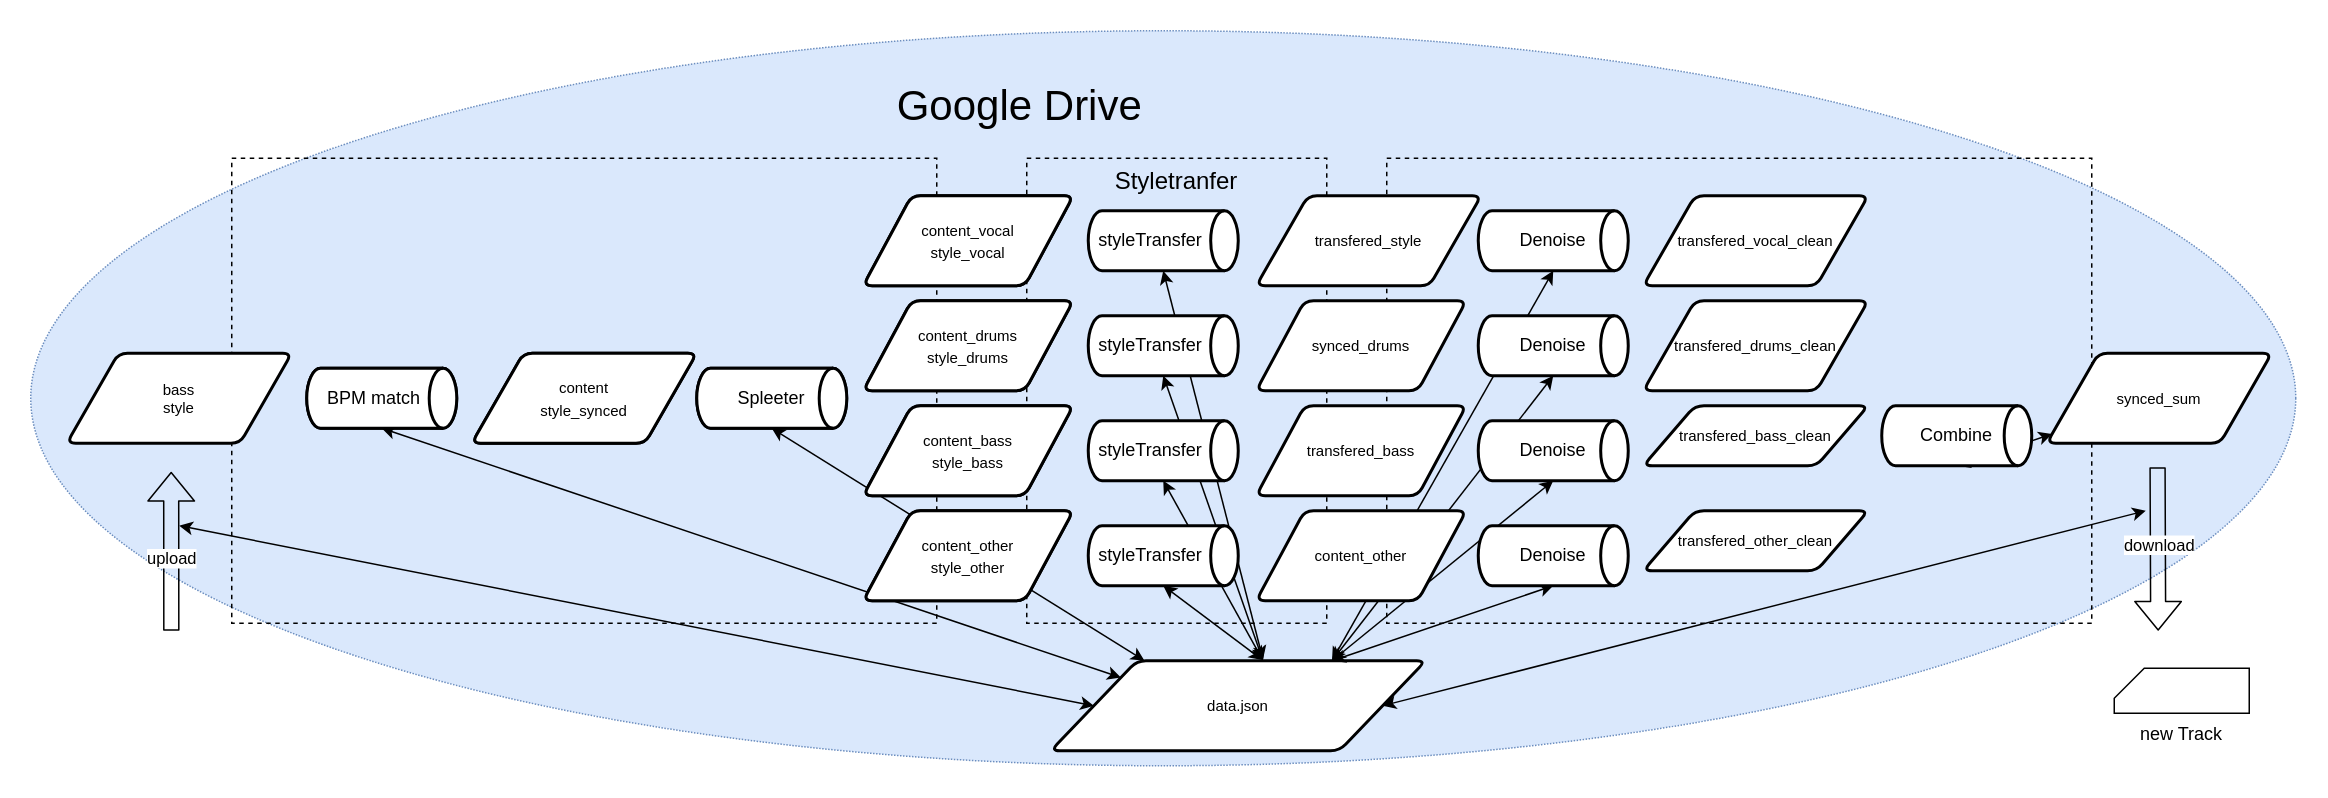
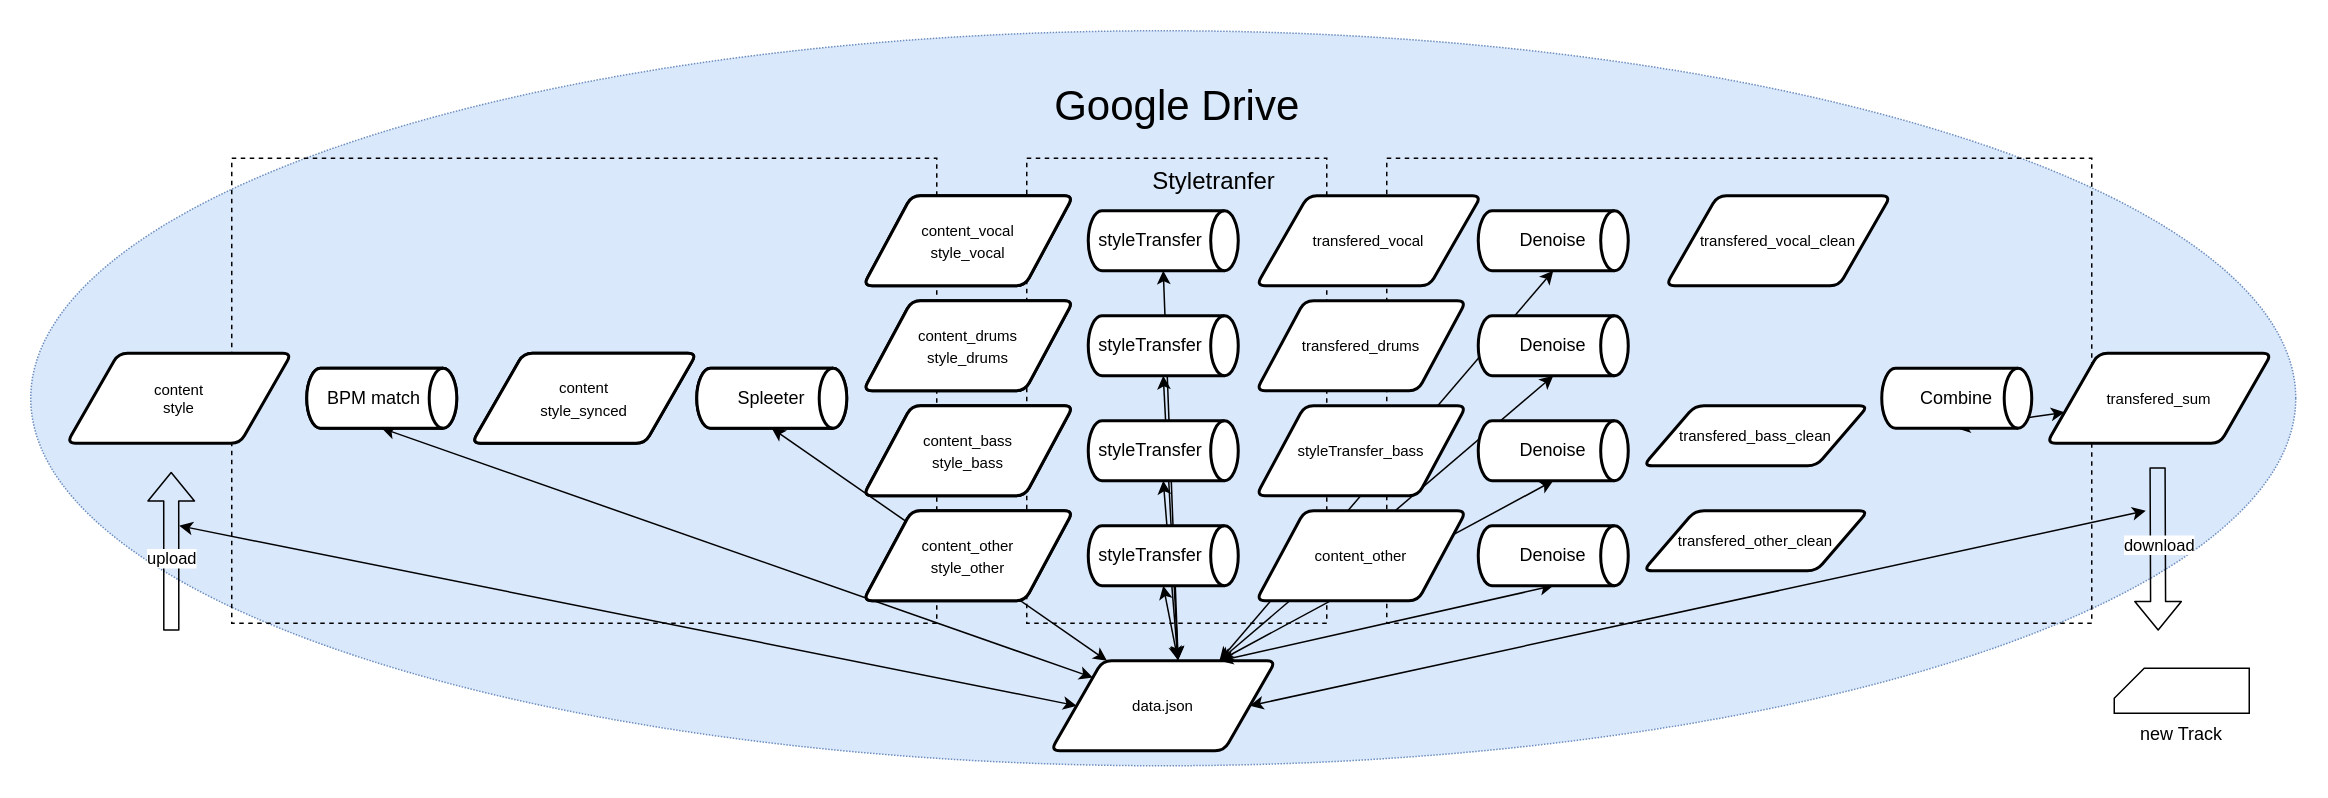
(1019, 106) -> (1177, 106)
(1177, 181) -> (1214, 181)
(1369, 241) -> (1369, 241)
(1756, 241) -> (1778, 241)
(1361, 346) -> (1361, 346)
(1756, 346) -> none
(179, 398) -> (179, 398)
(2159, 398) -> (2159, 398)
(1957, 436) -> (1957, 398)
(1361, 451) -> (1361, 451)
(1238, 706) -> (1163, 706)
